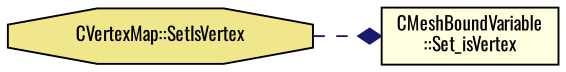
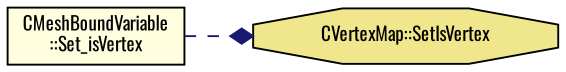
(336, 36) -> (207, 36)
